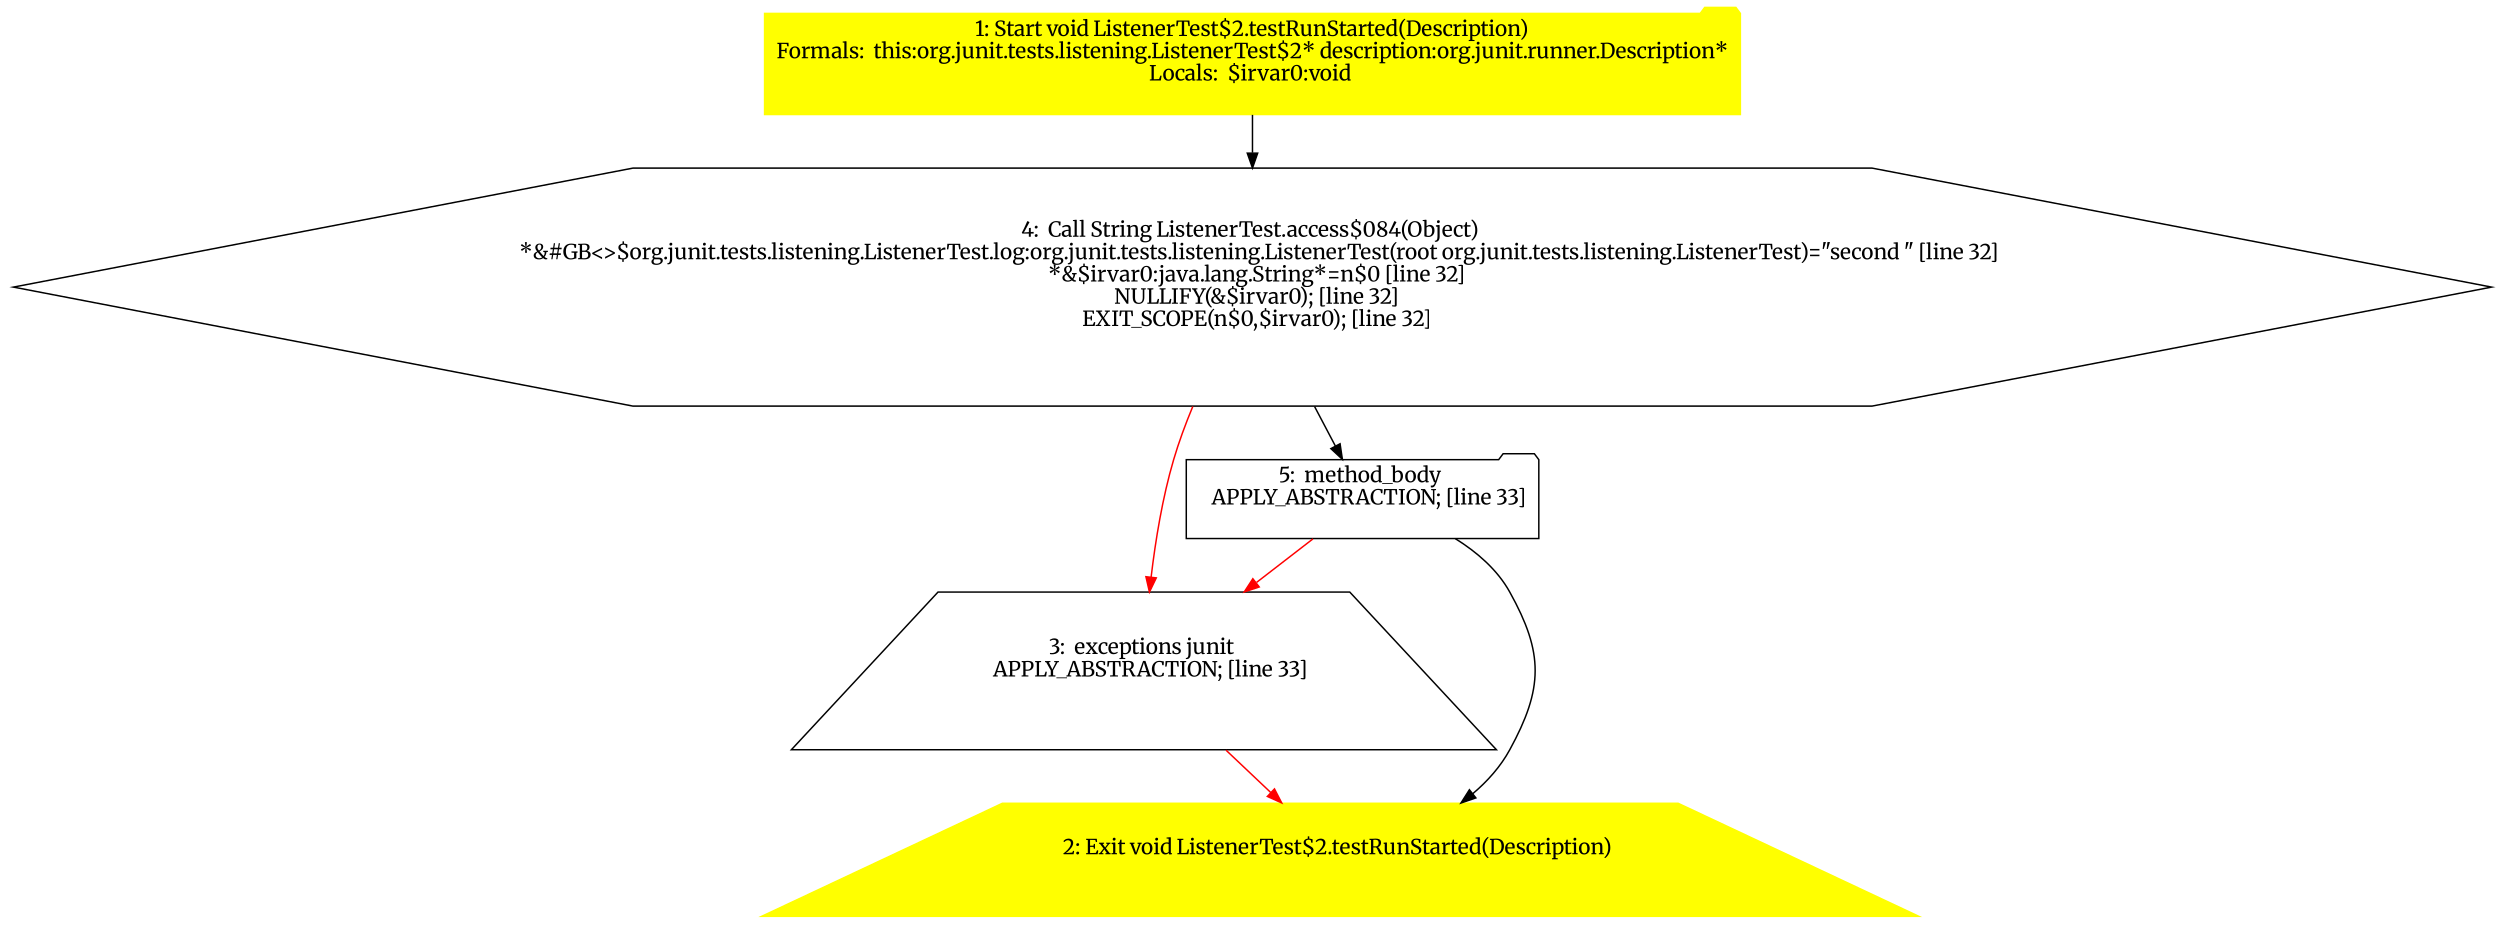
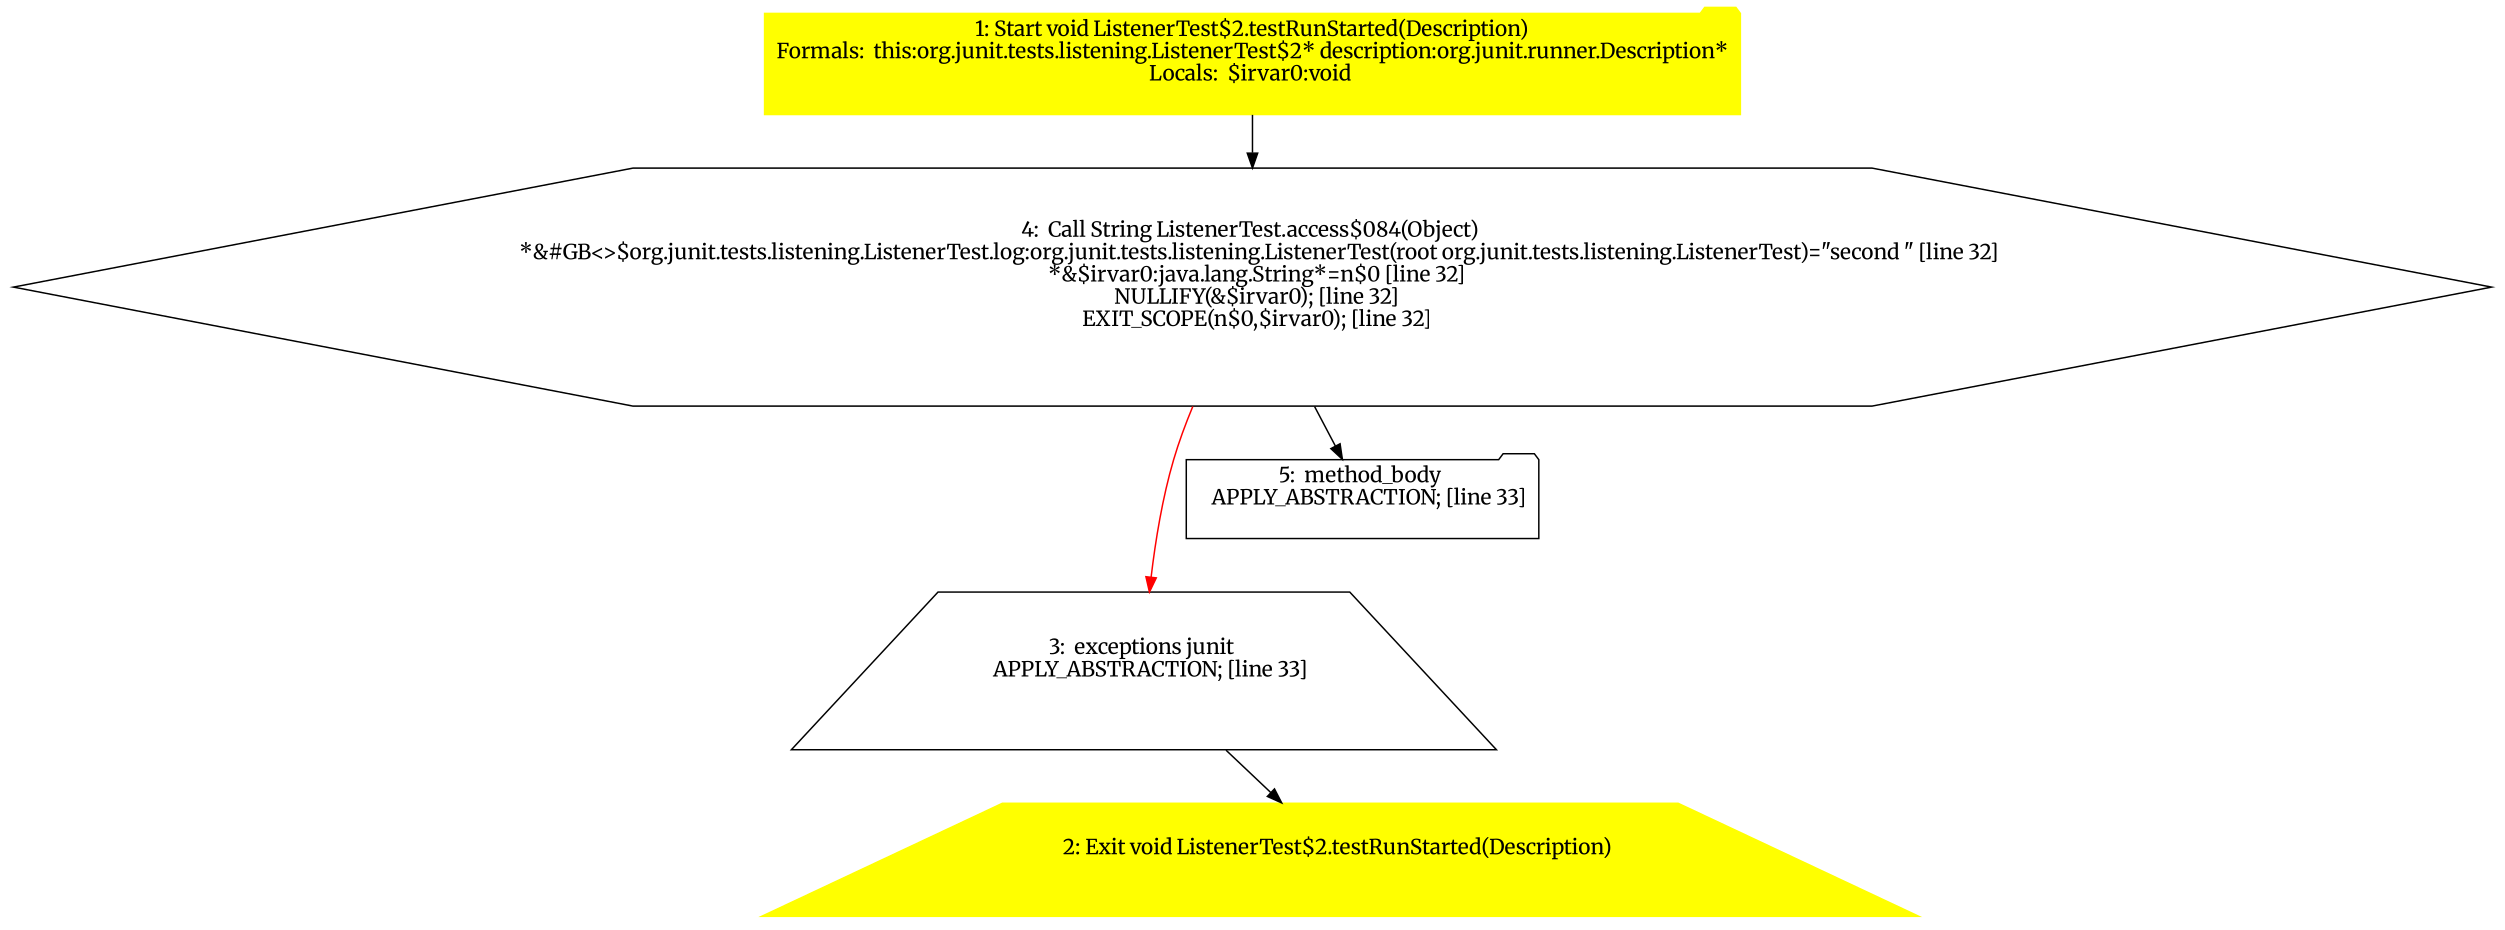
(1285, 561) -> none
(1534, 661) -> none
(1248, 771) -> (1248, 771)
